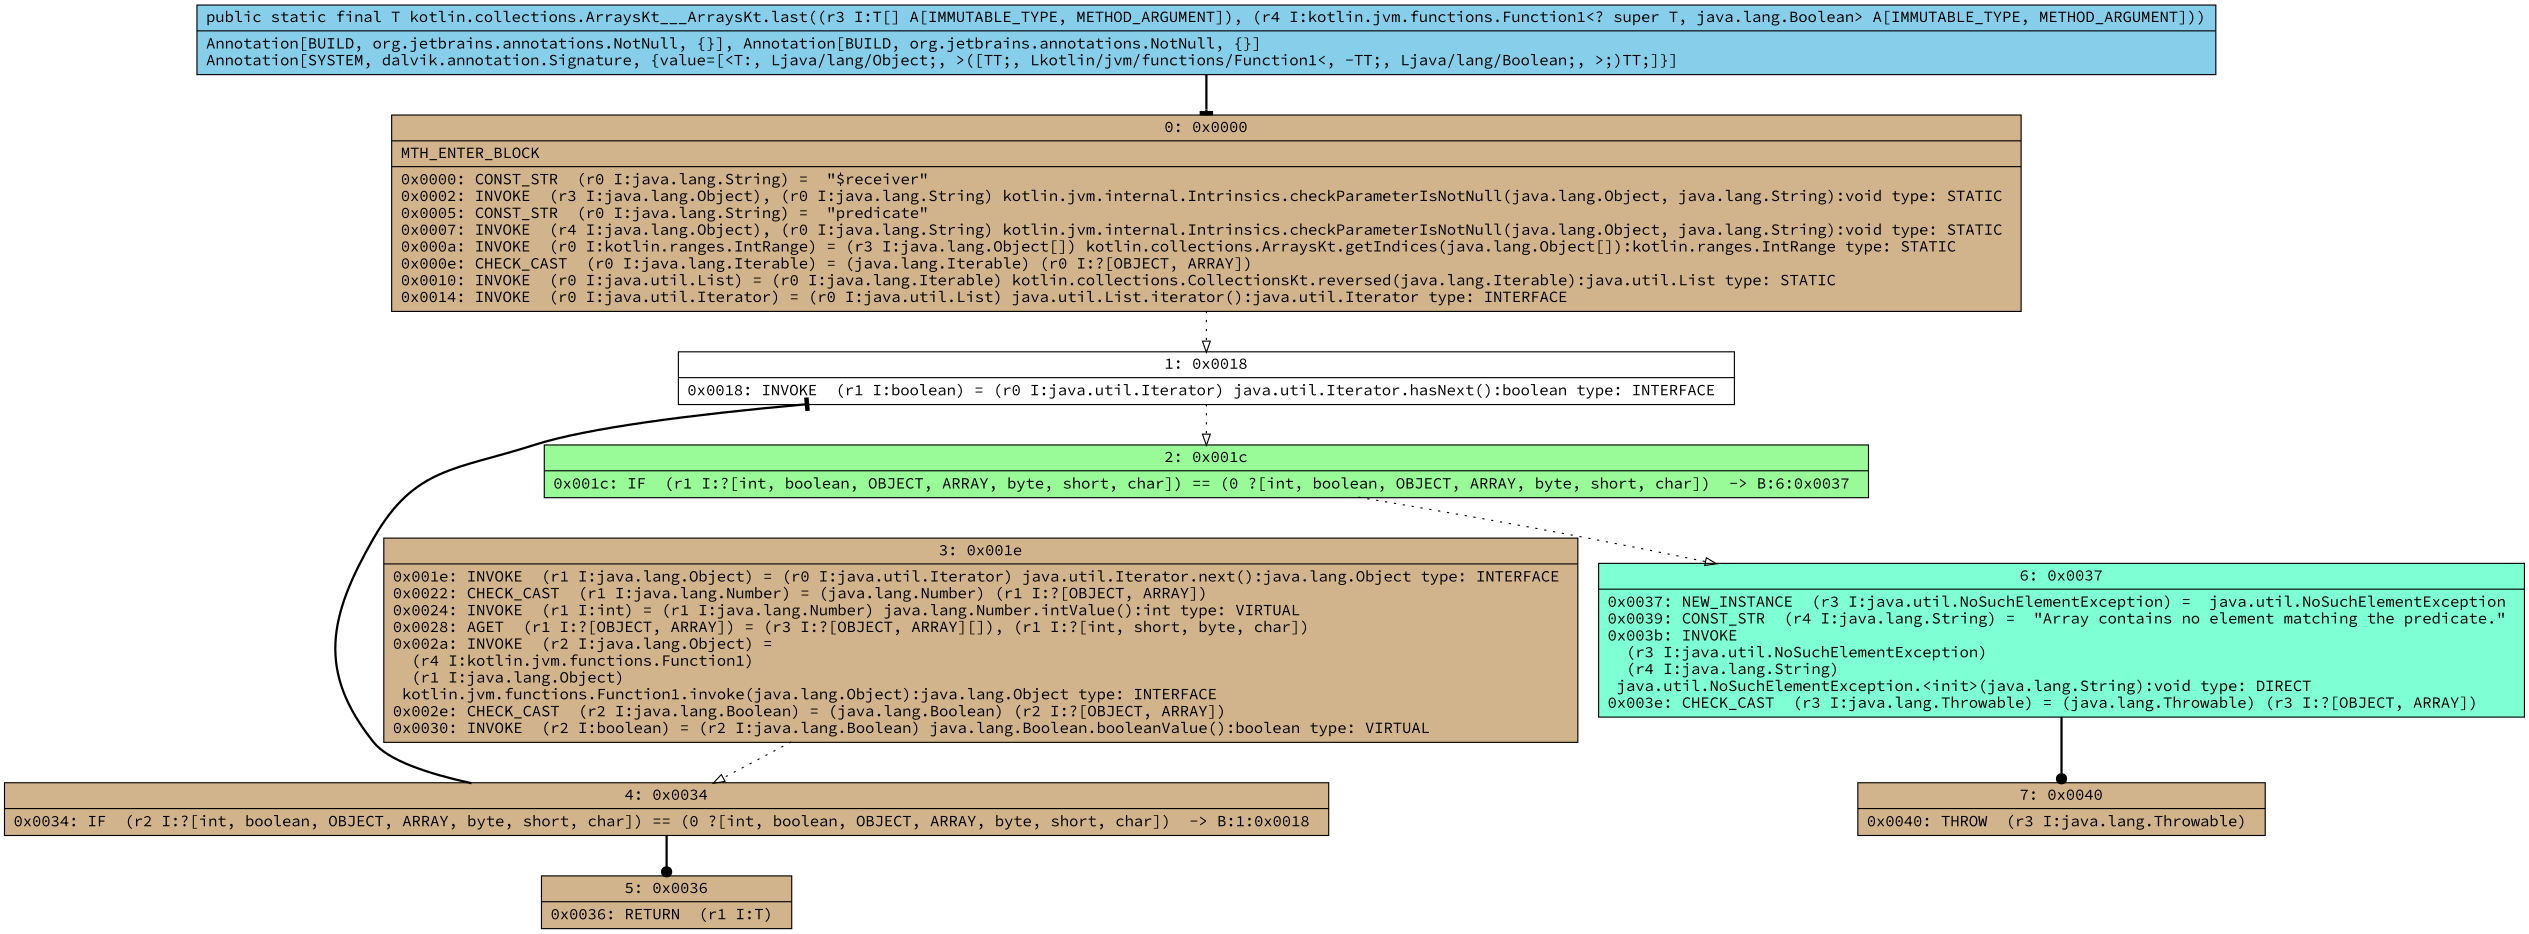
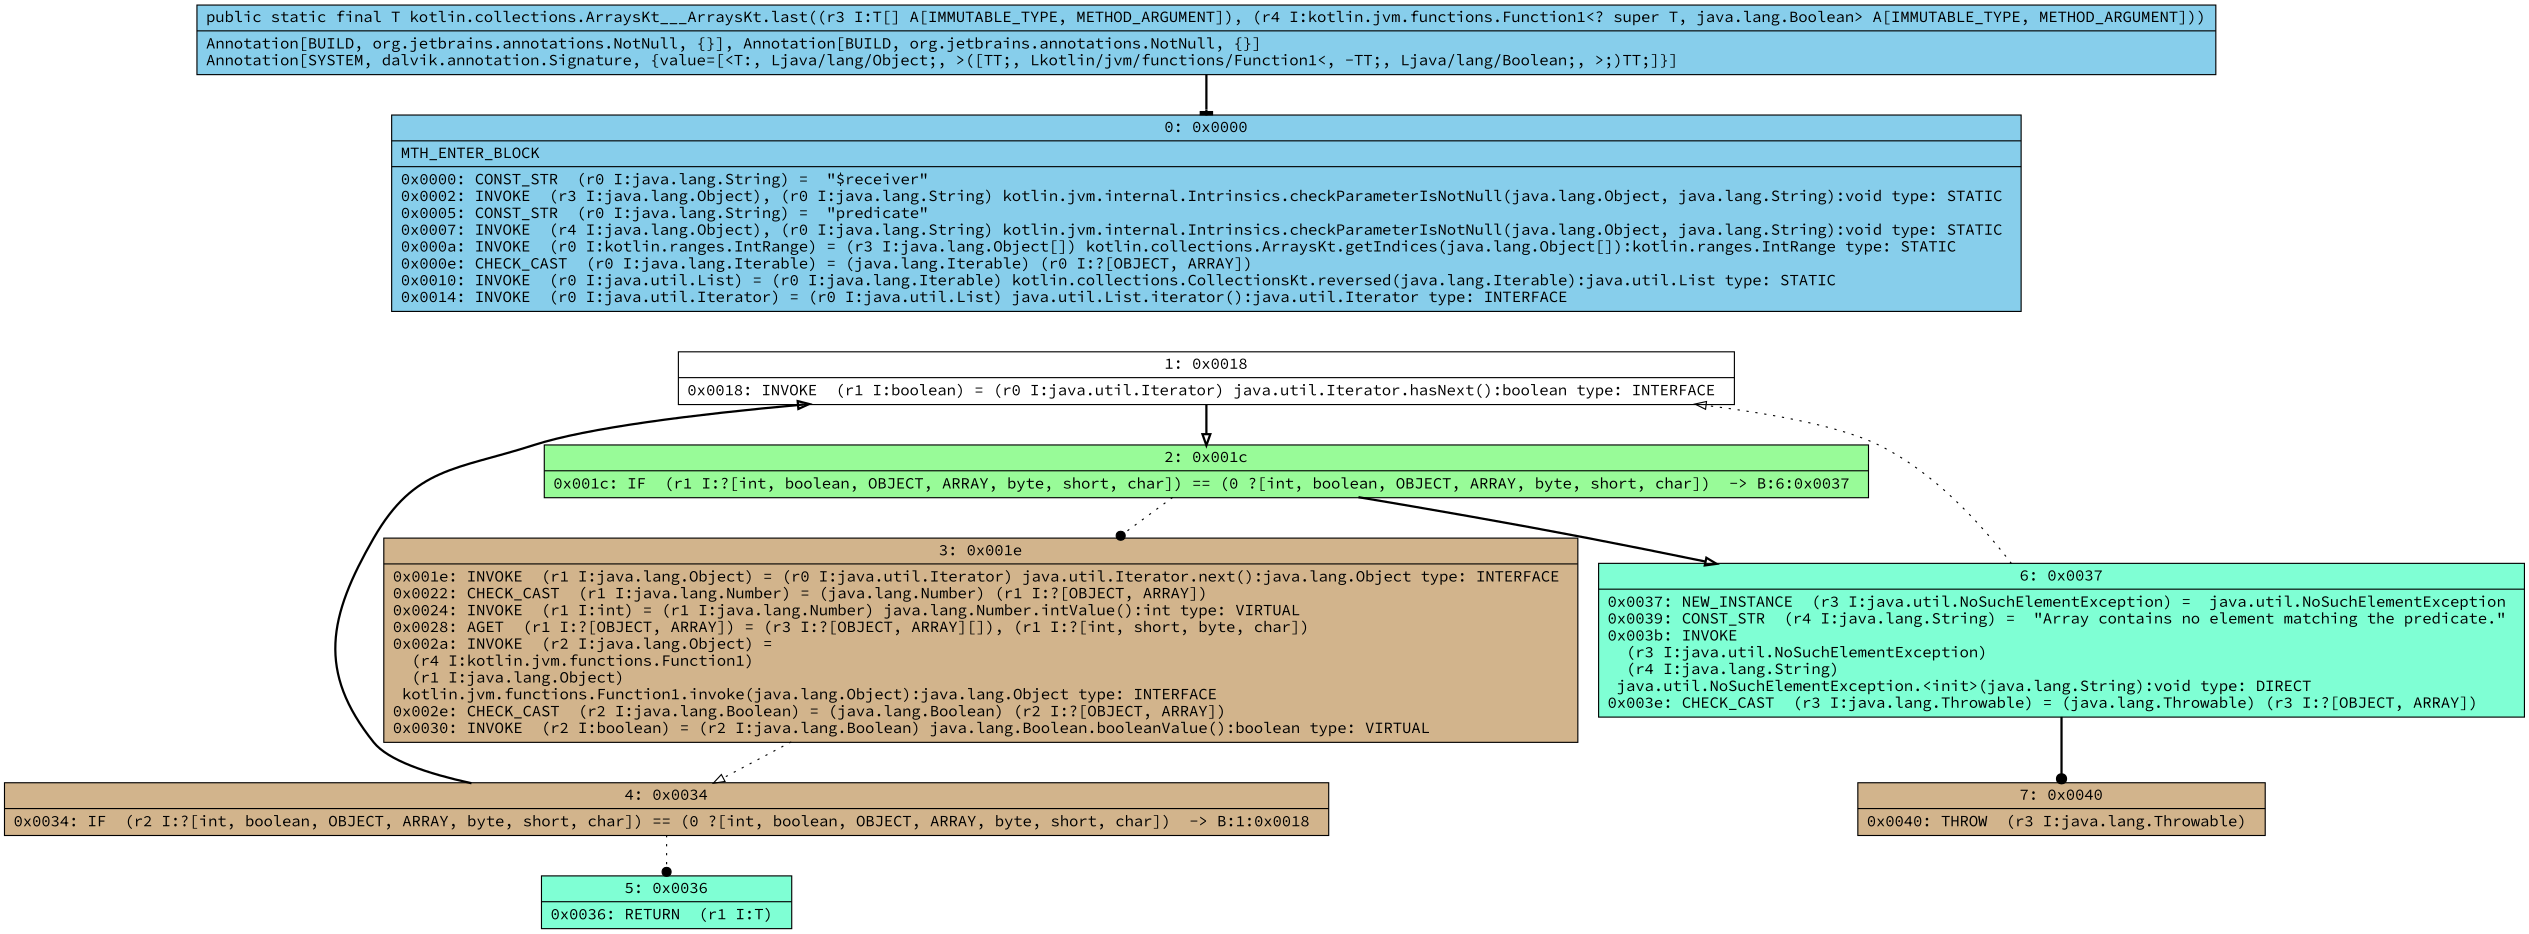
(1206, 213) -> (1206, 213)
(1206, 326) -> (1880, 446)
(1206, 419) -> (1206, 419)
(418, 487) -> (418, 487)
none -> (1149, 515)
(1532, 528) -> (1532, 528)
(667, 851) -> (667, 851)
(667, 902) -> (667, 902)
